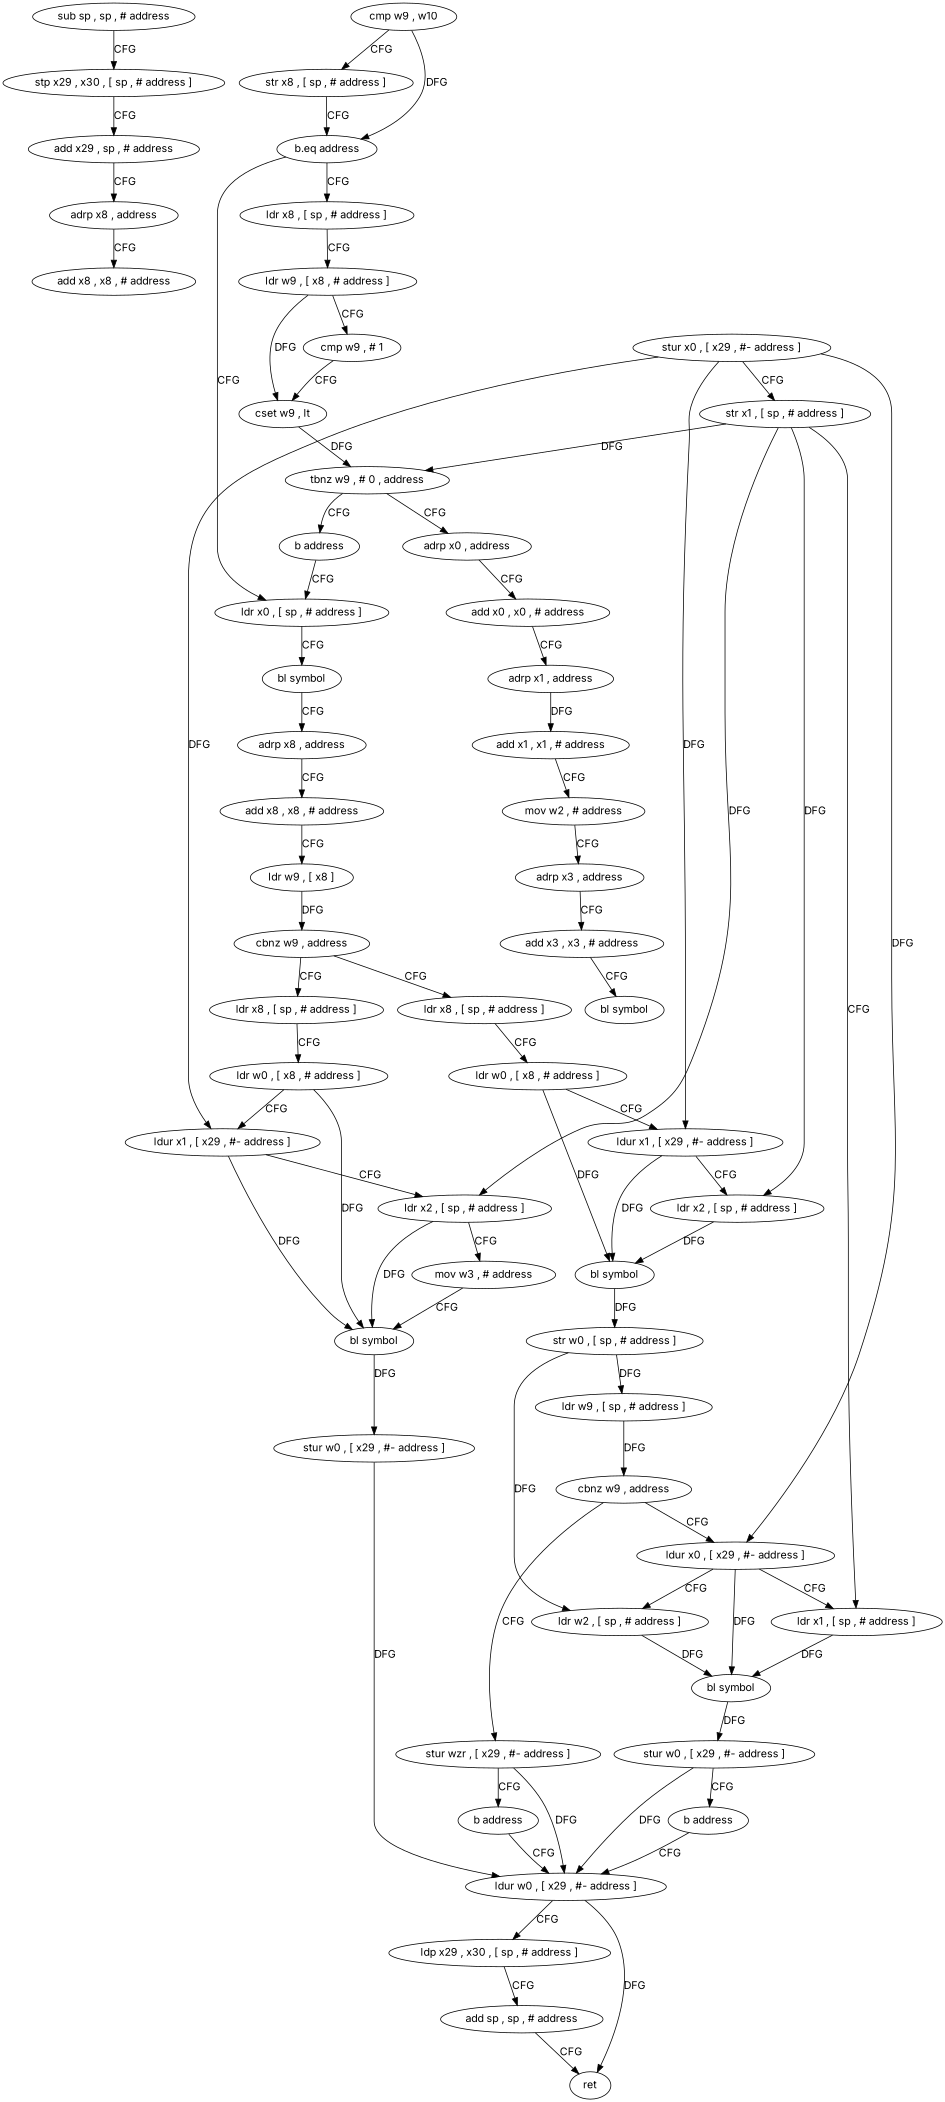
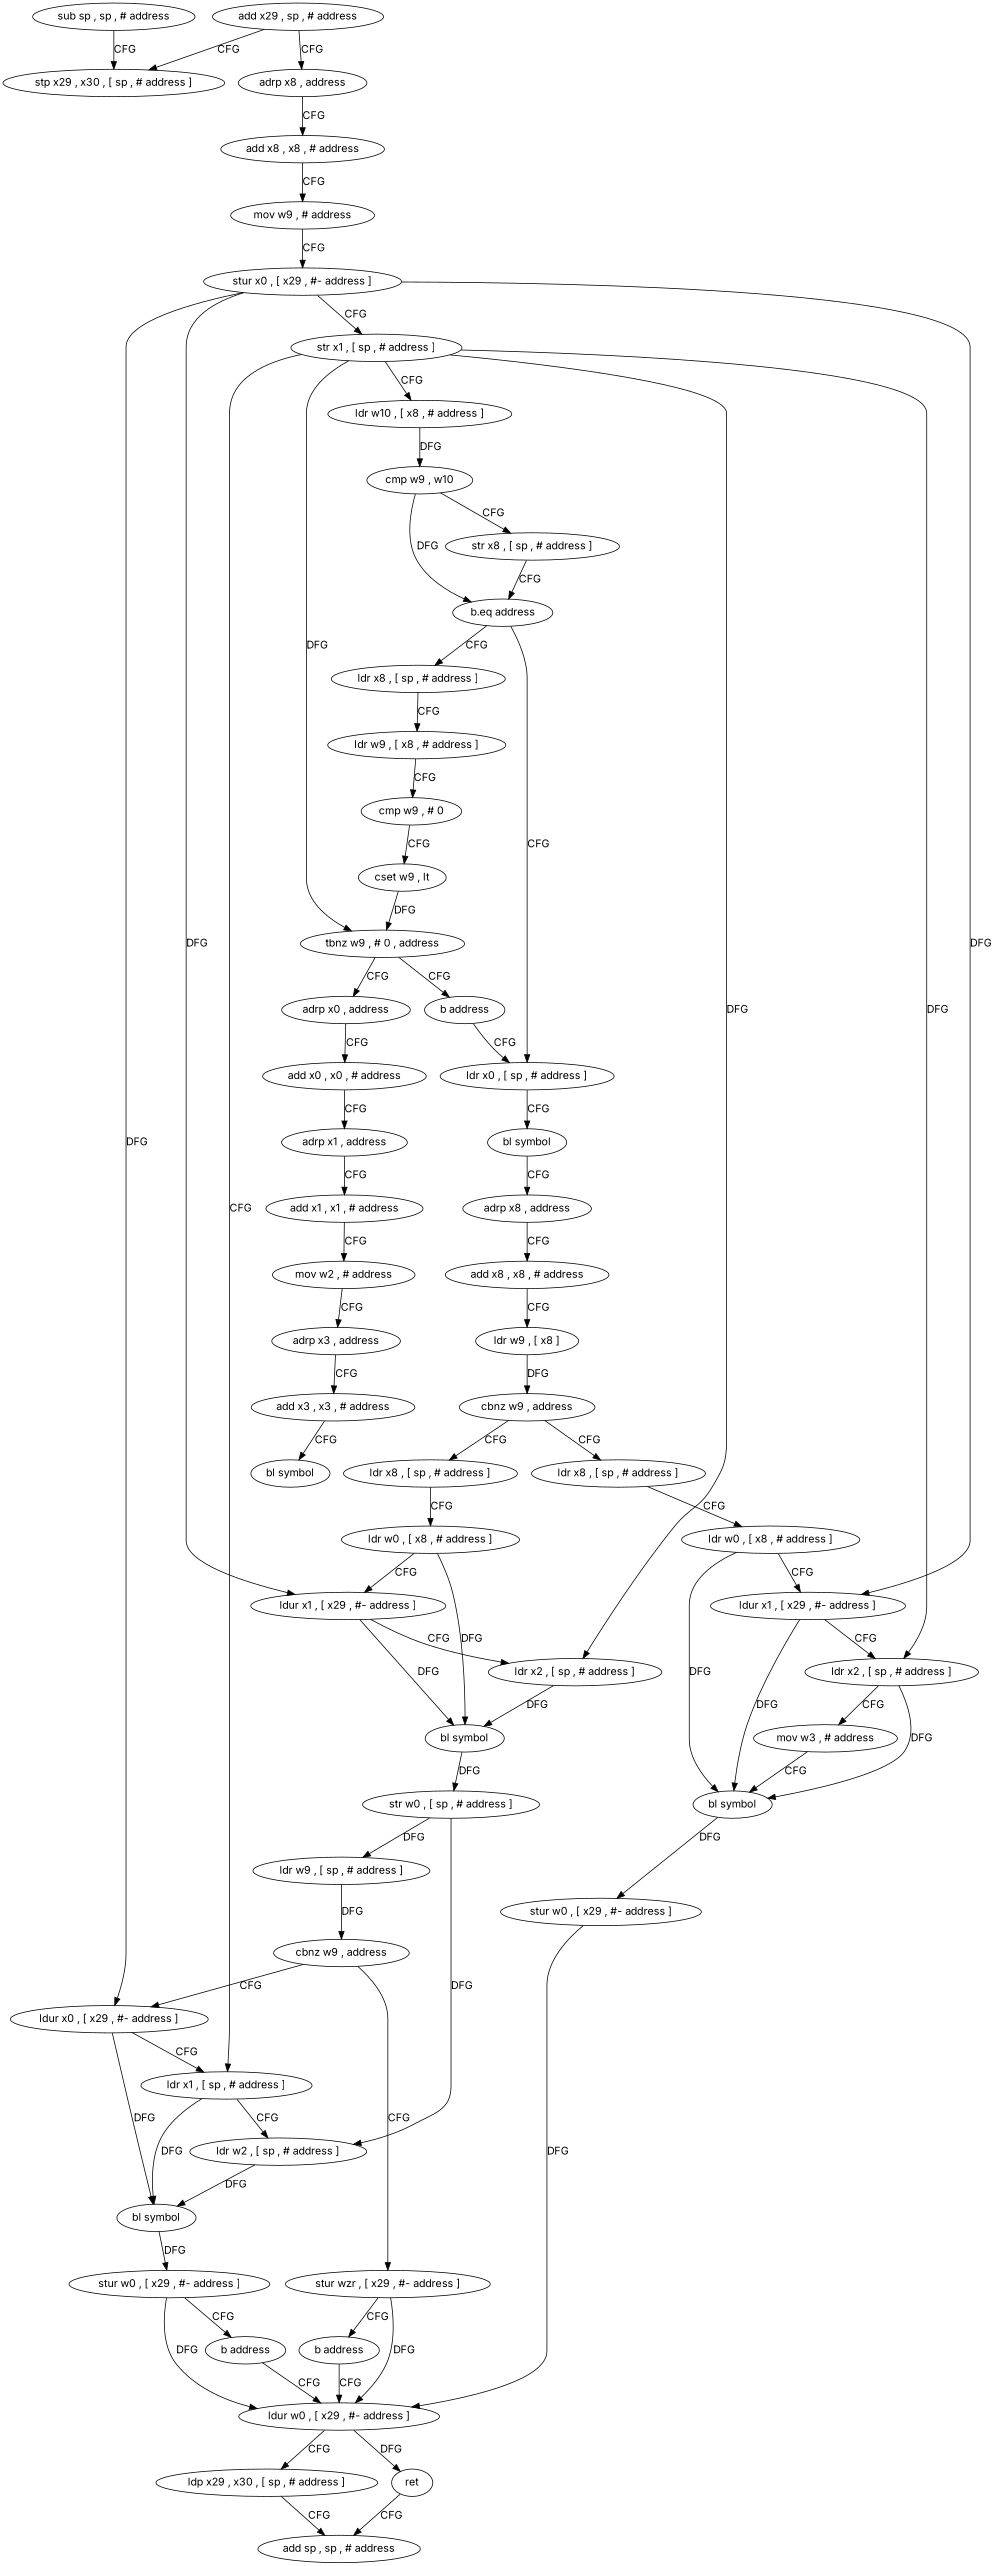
(114, 112) -> (210, 48)
none -> (303, 215)
(273, 338) -> none
(352, 348) -> (411, 811)
none -> (420, 414)
(562, 712) -> (356, 1176)
(681, 1587) -> (250, 2116)
(554, 2051) -> (380, 2512)
